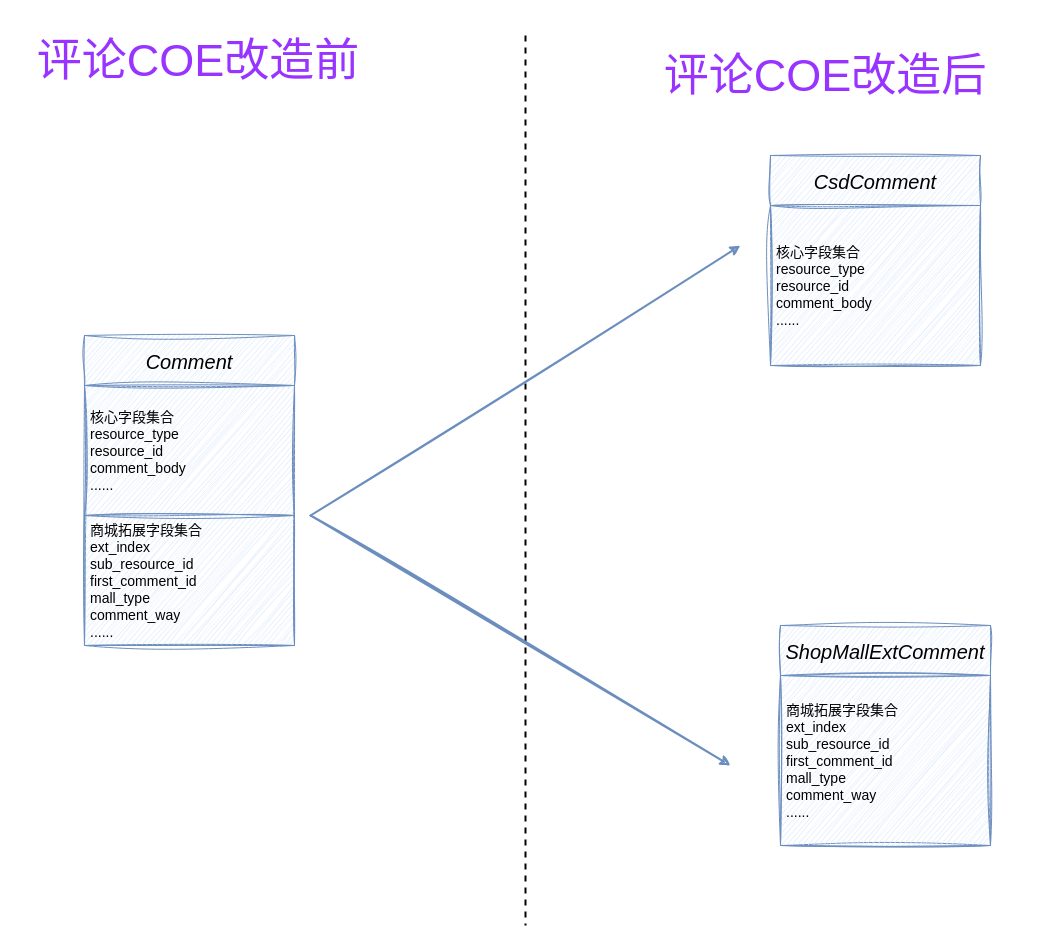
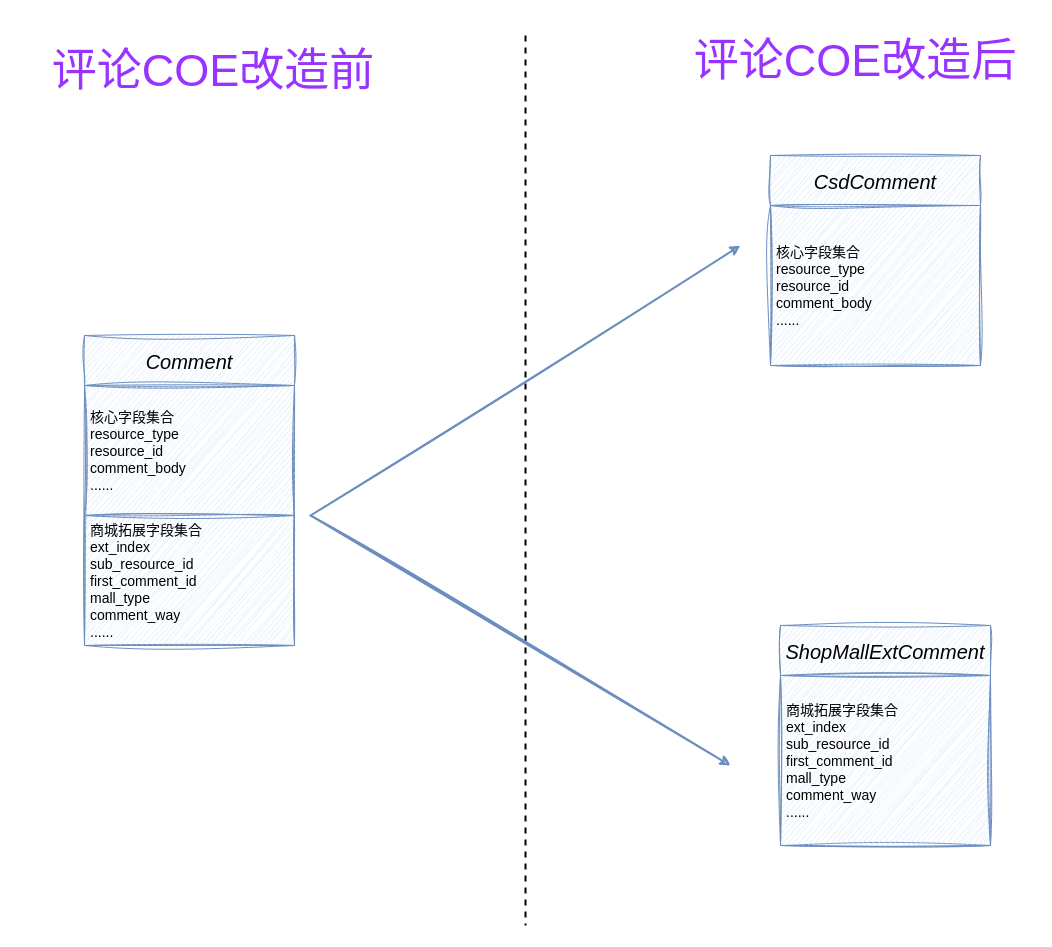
(199, 61) -> (214, 71)
(826, 76) -> (856, 61)
